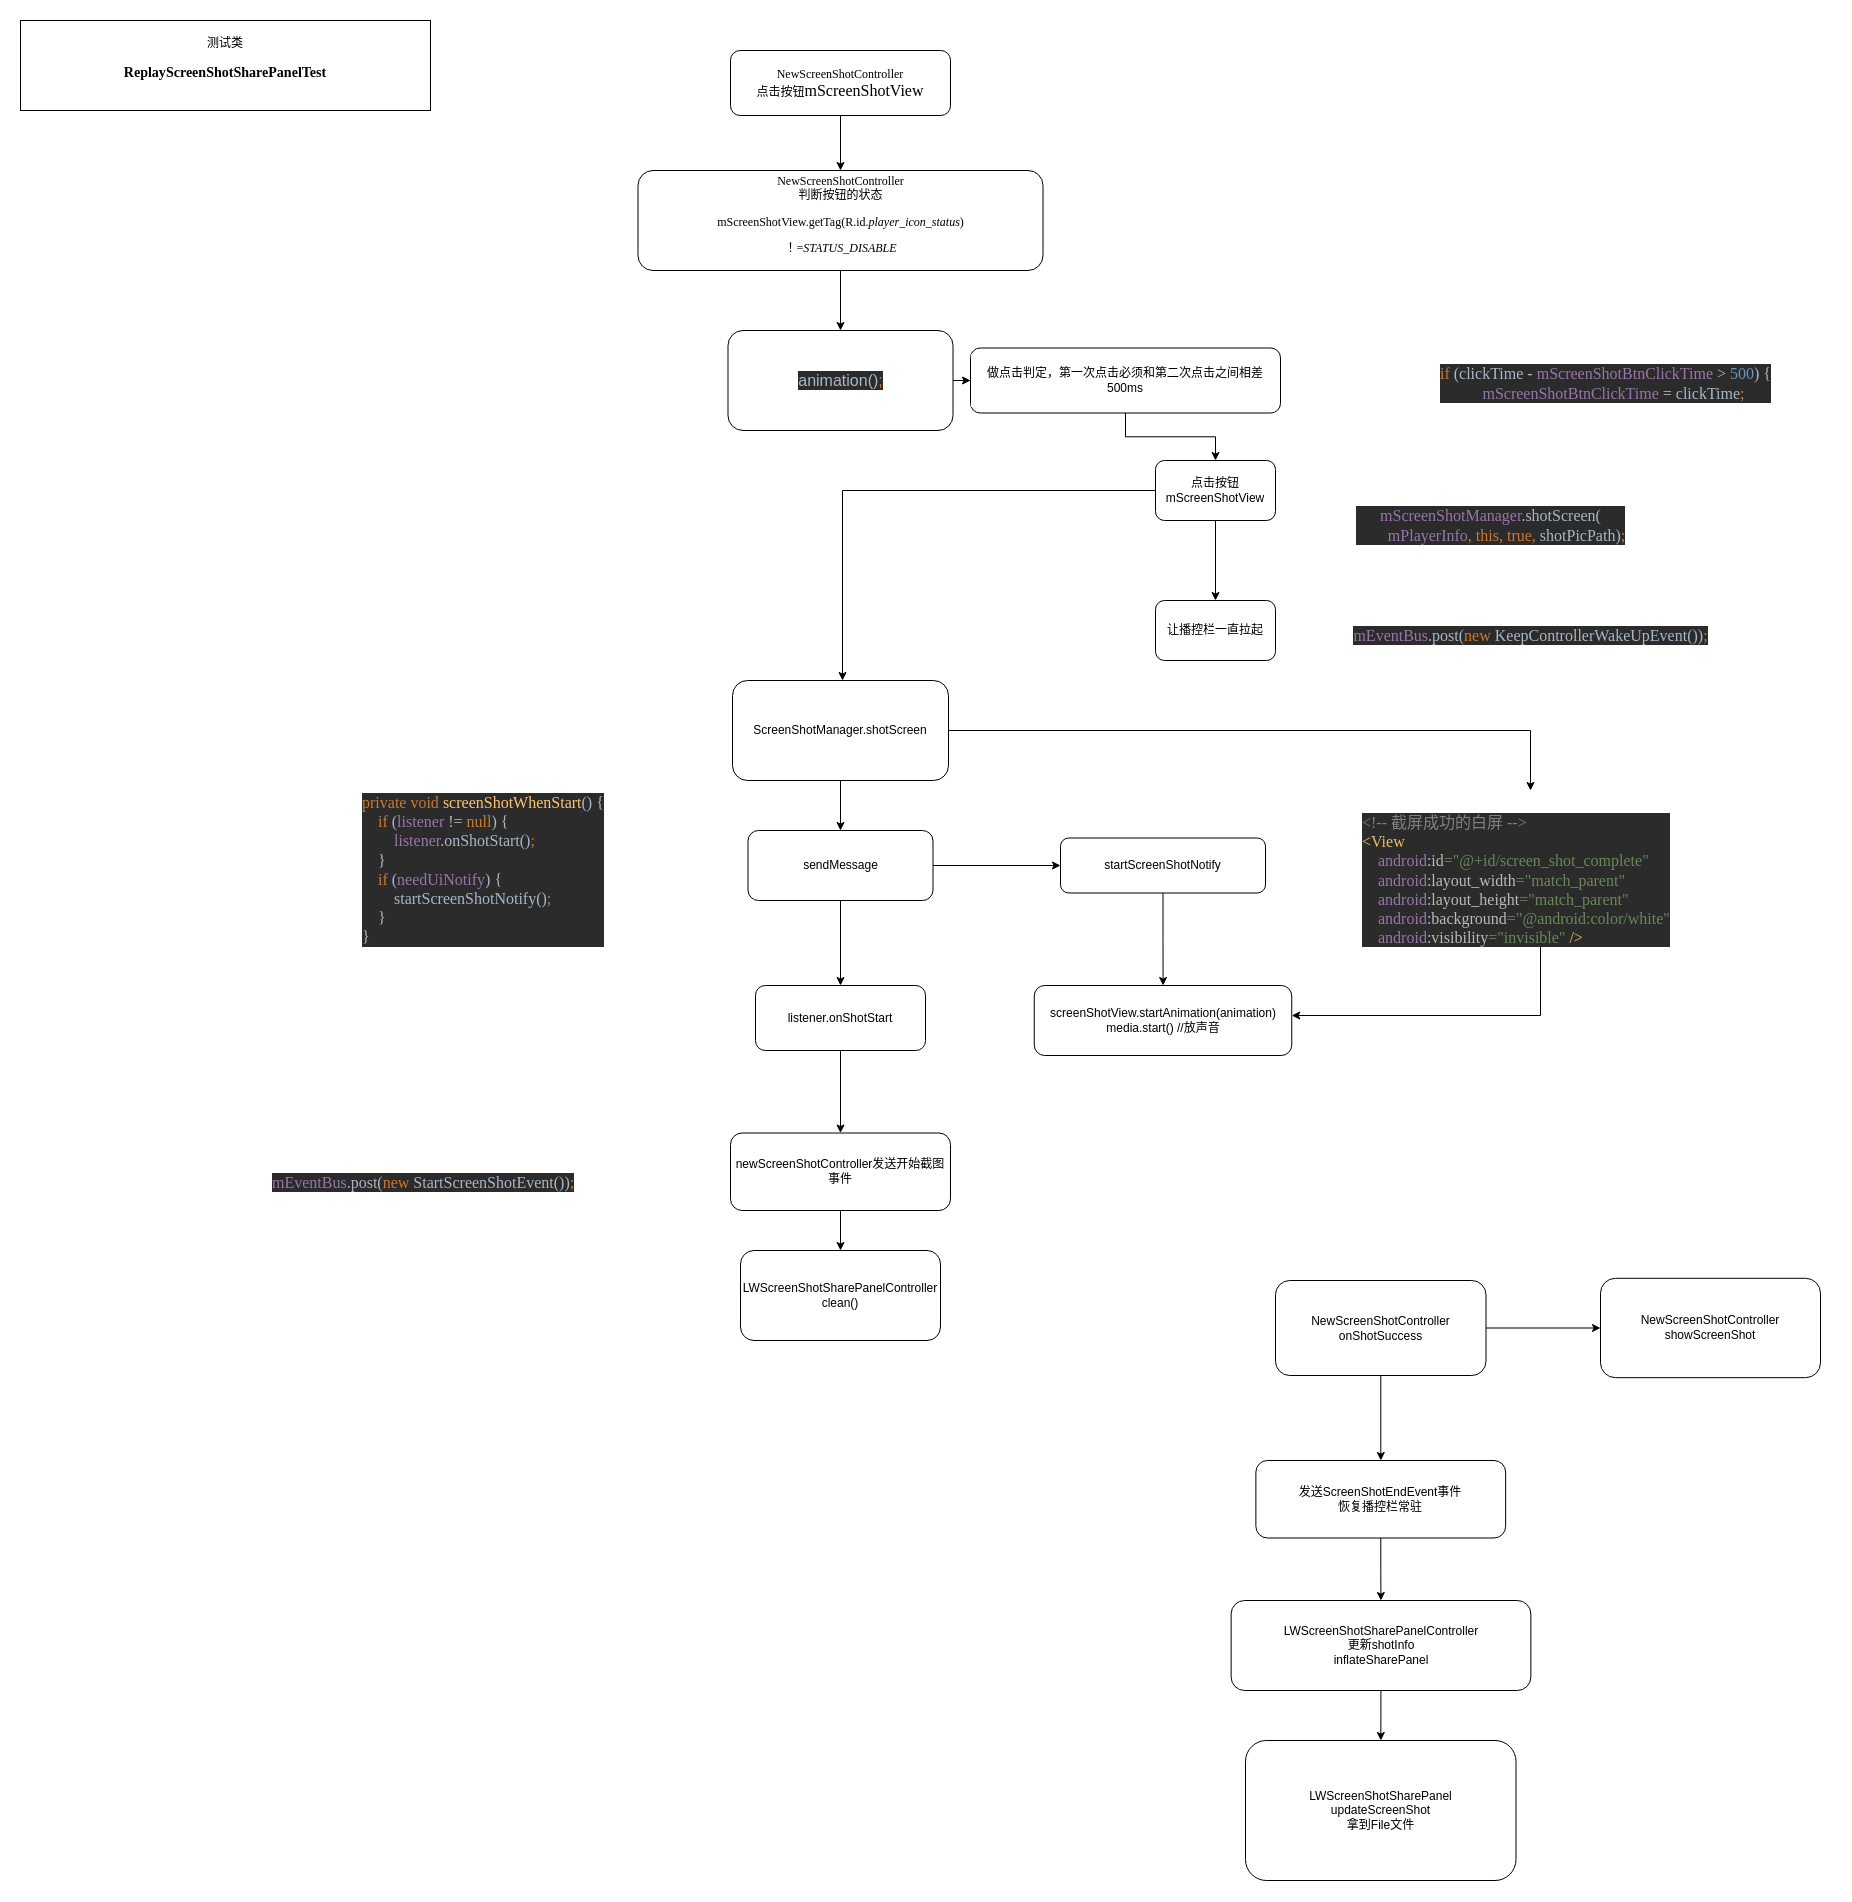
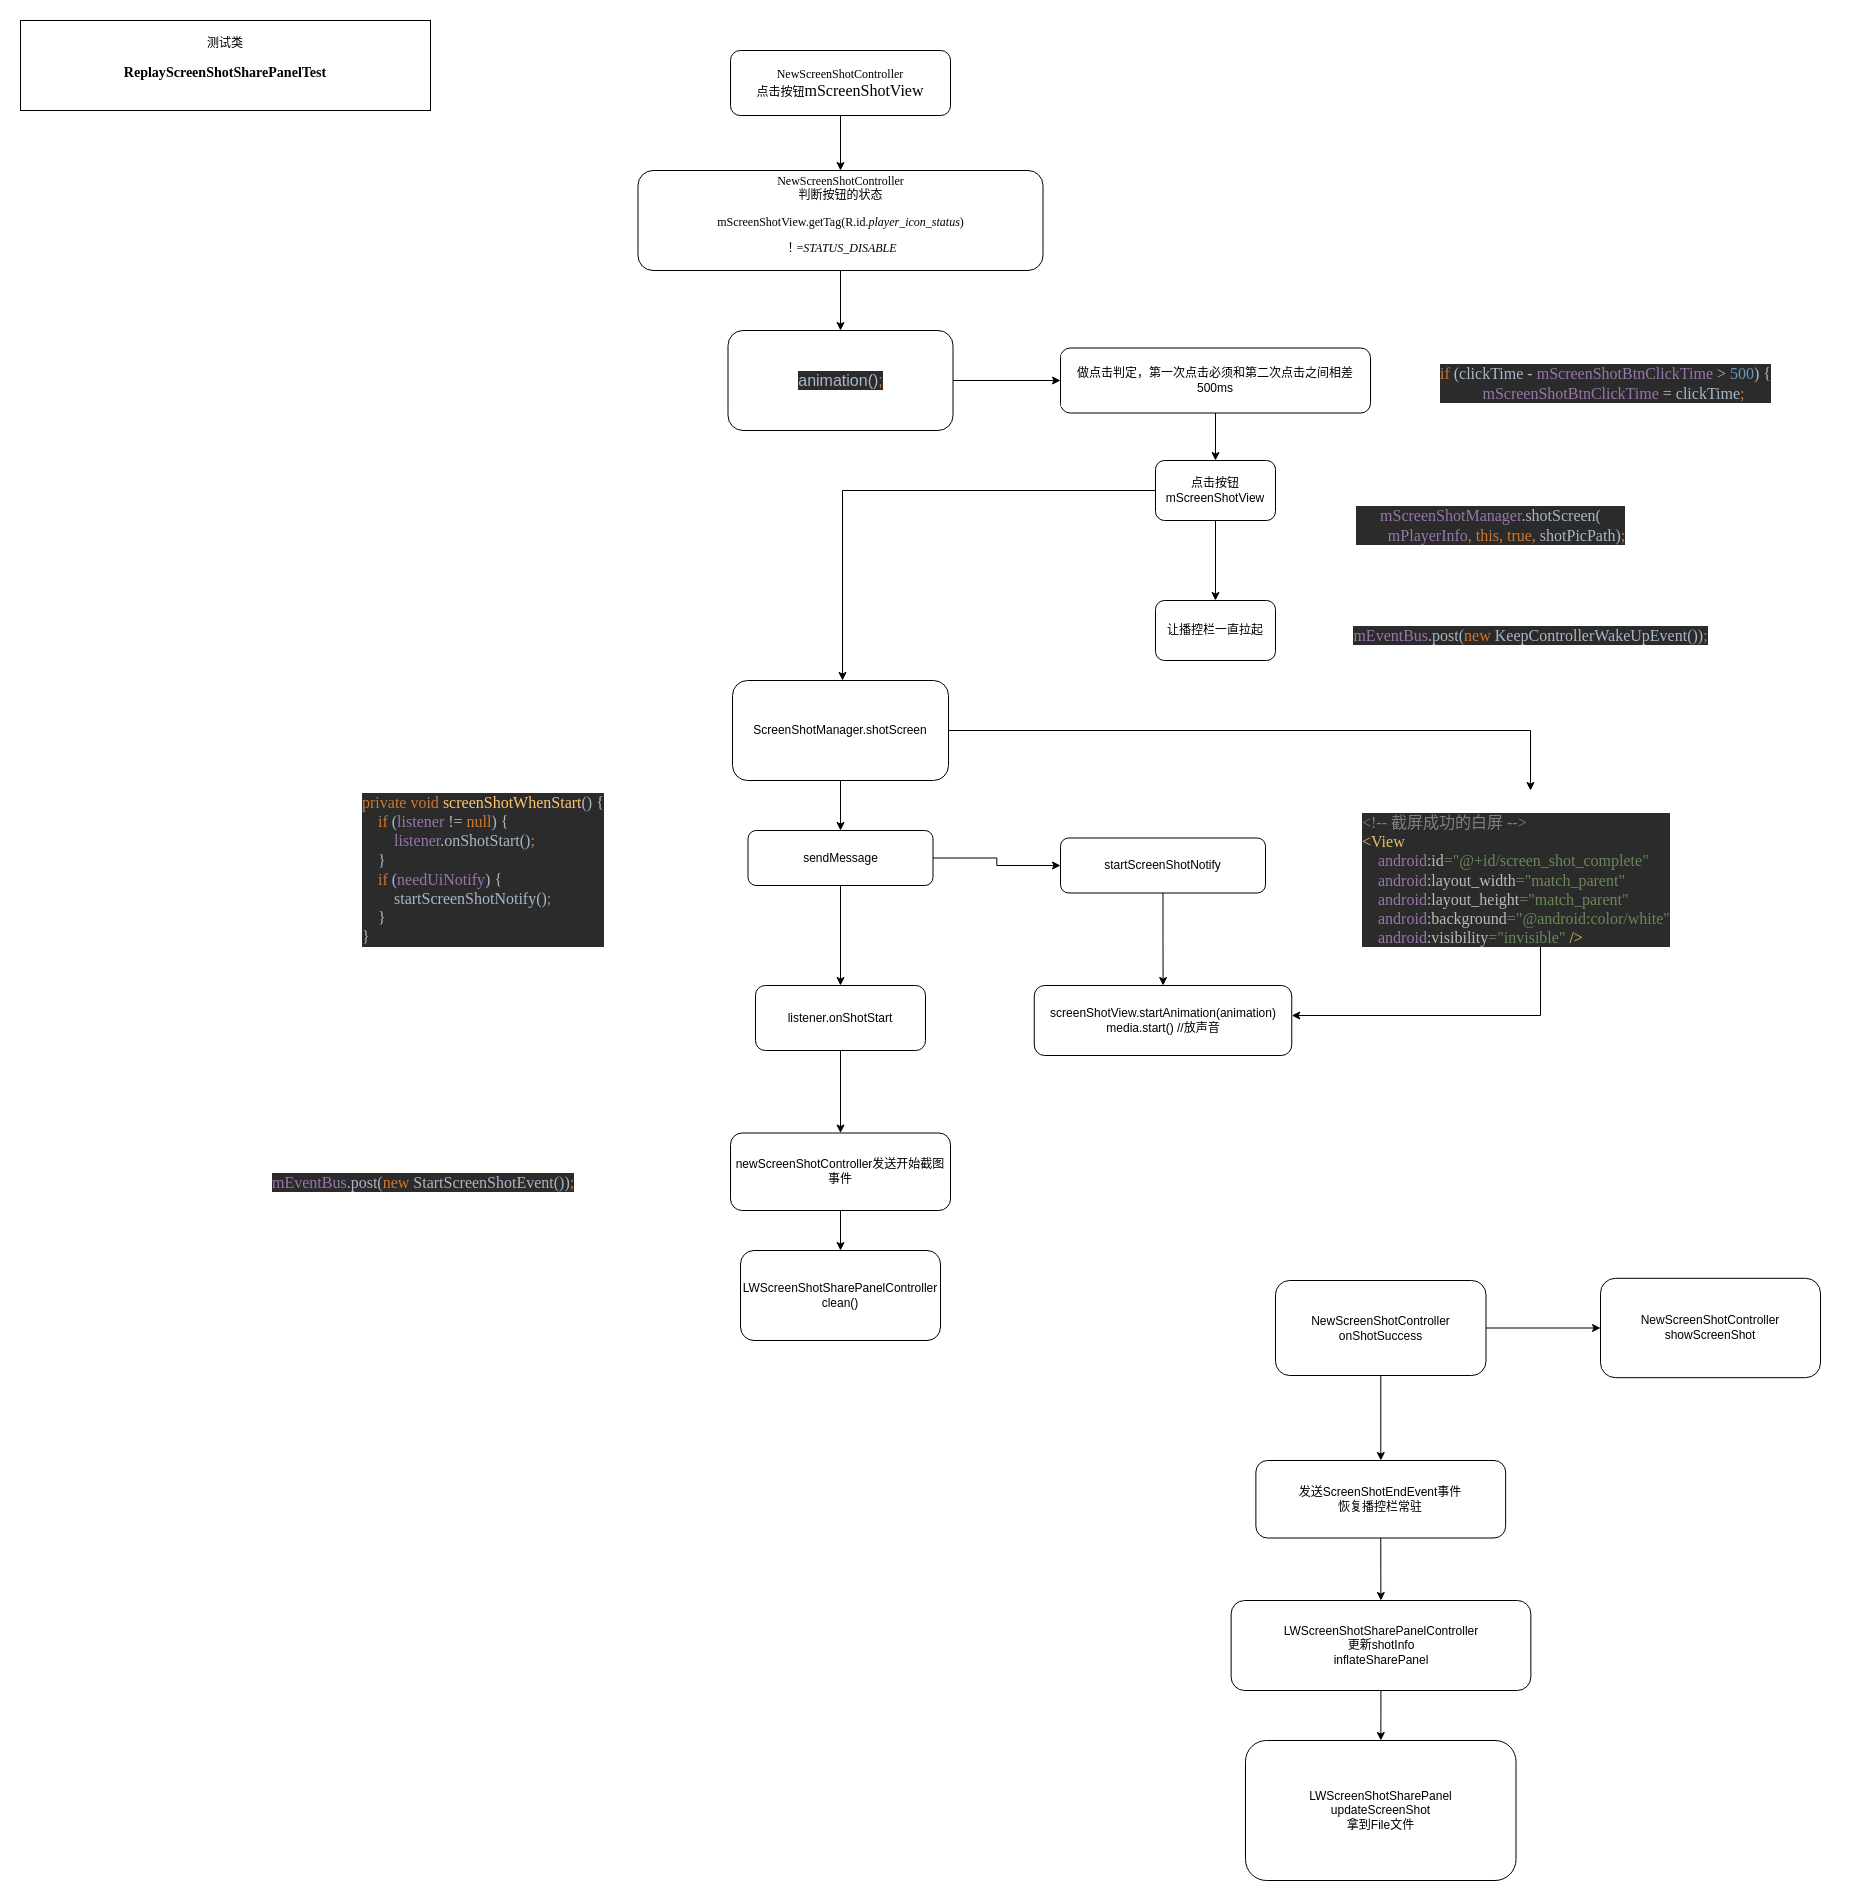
(1126, 381) -> (1216, 381)
(841, 866) -> (841, 858)
